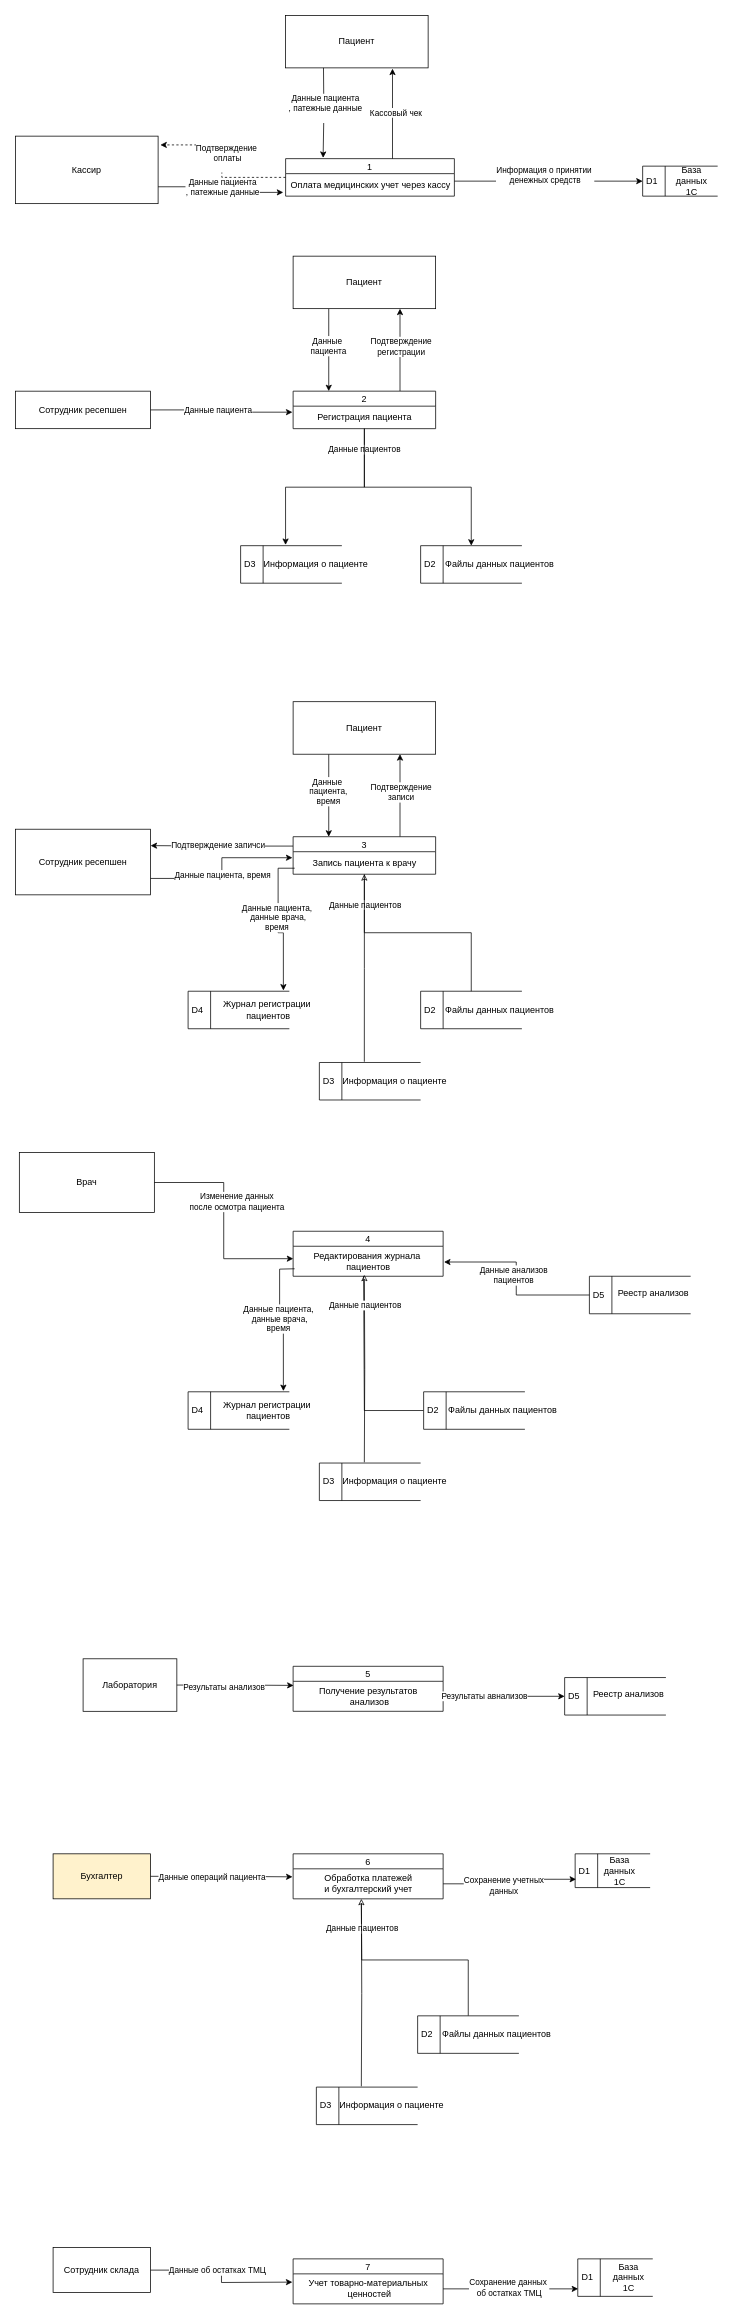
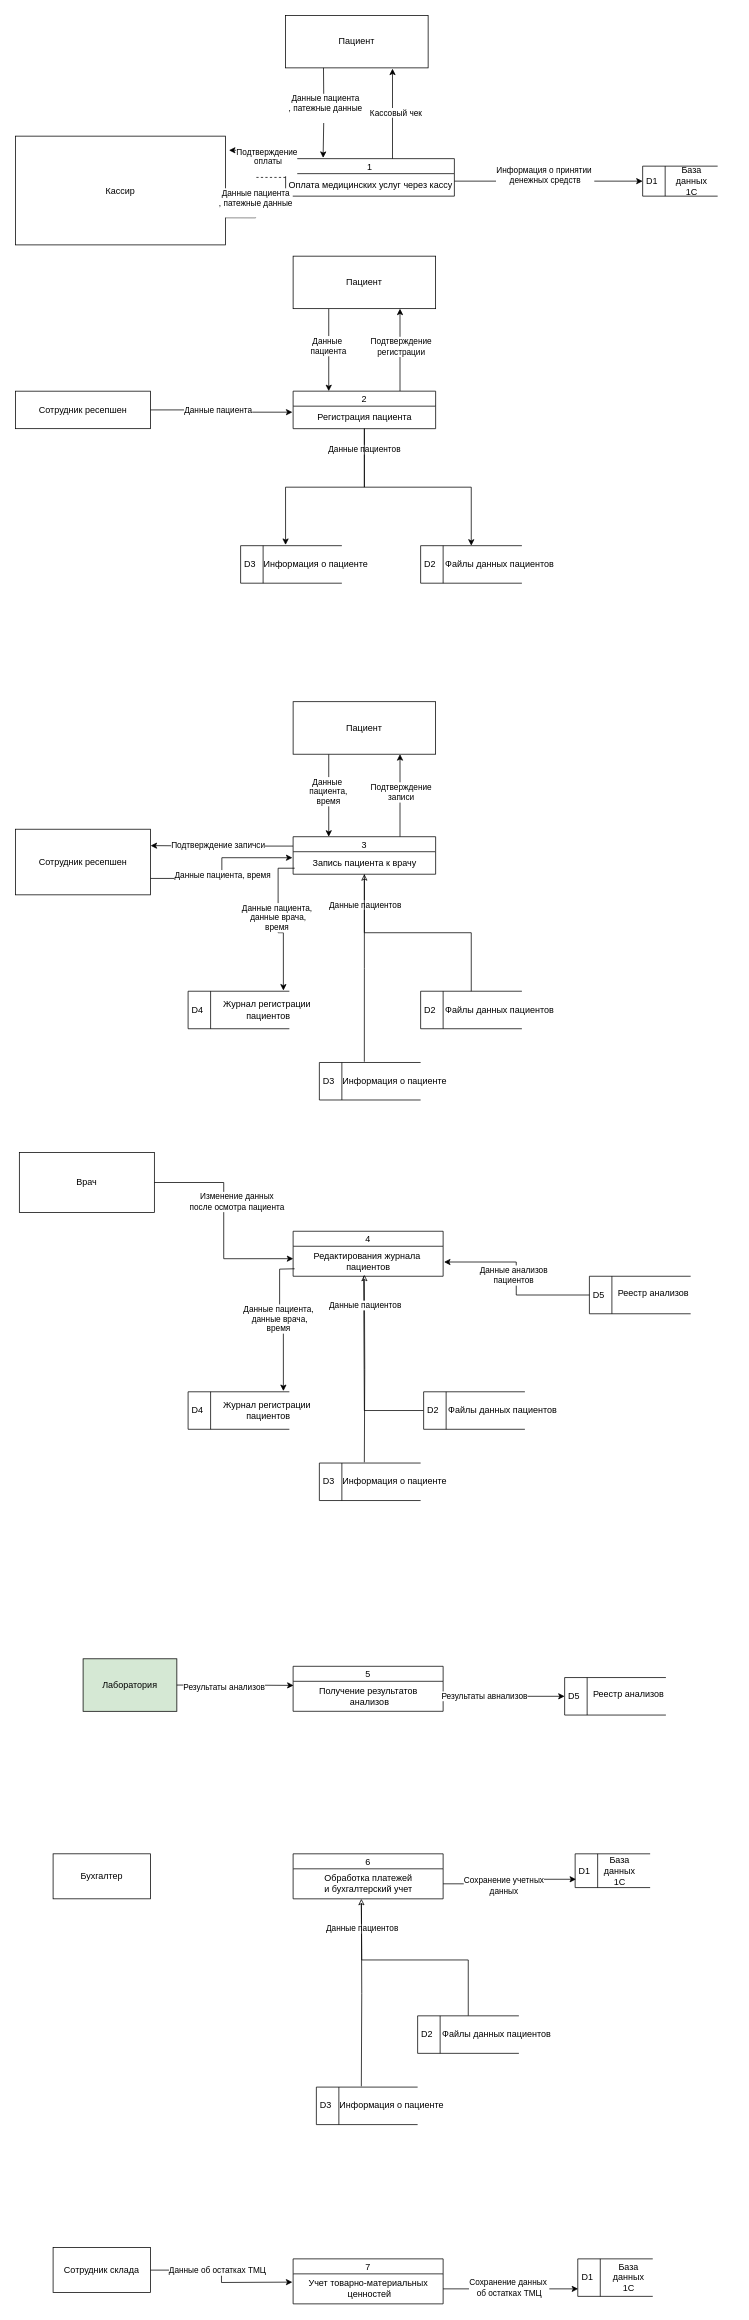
(87, 170) -> (120, 191)
(371, 185) -> (371, 185)
(130, 1685) -> (130, 1685)
(102, 1876) -> (102, 1876)
(219, 1876) -> none
